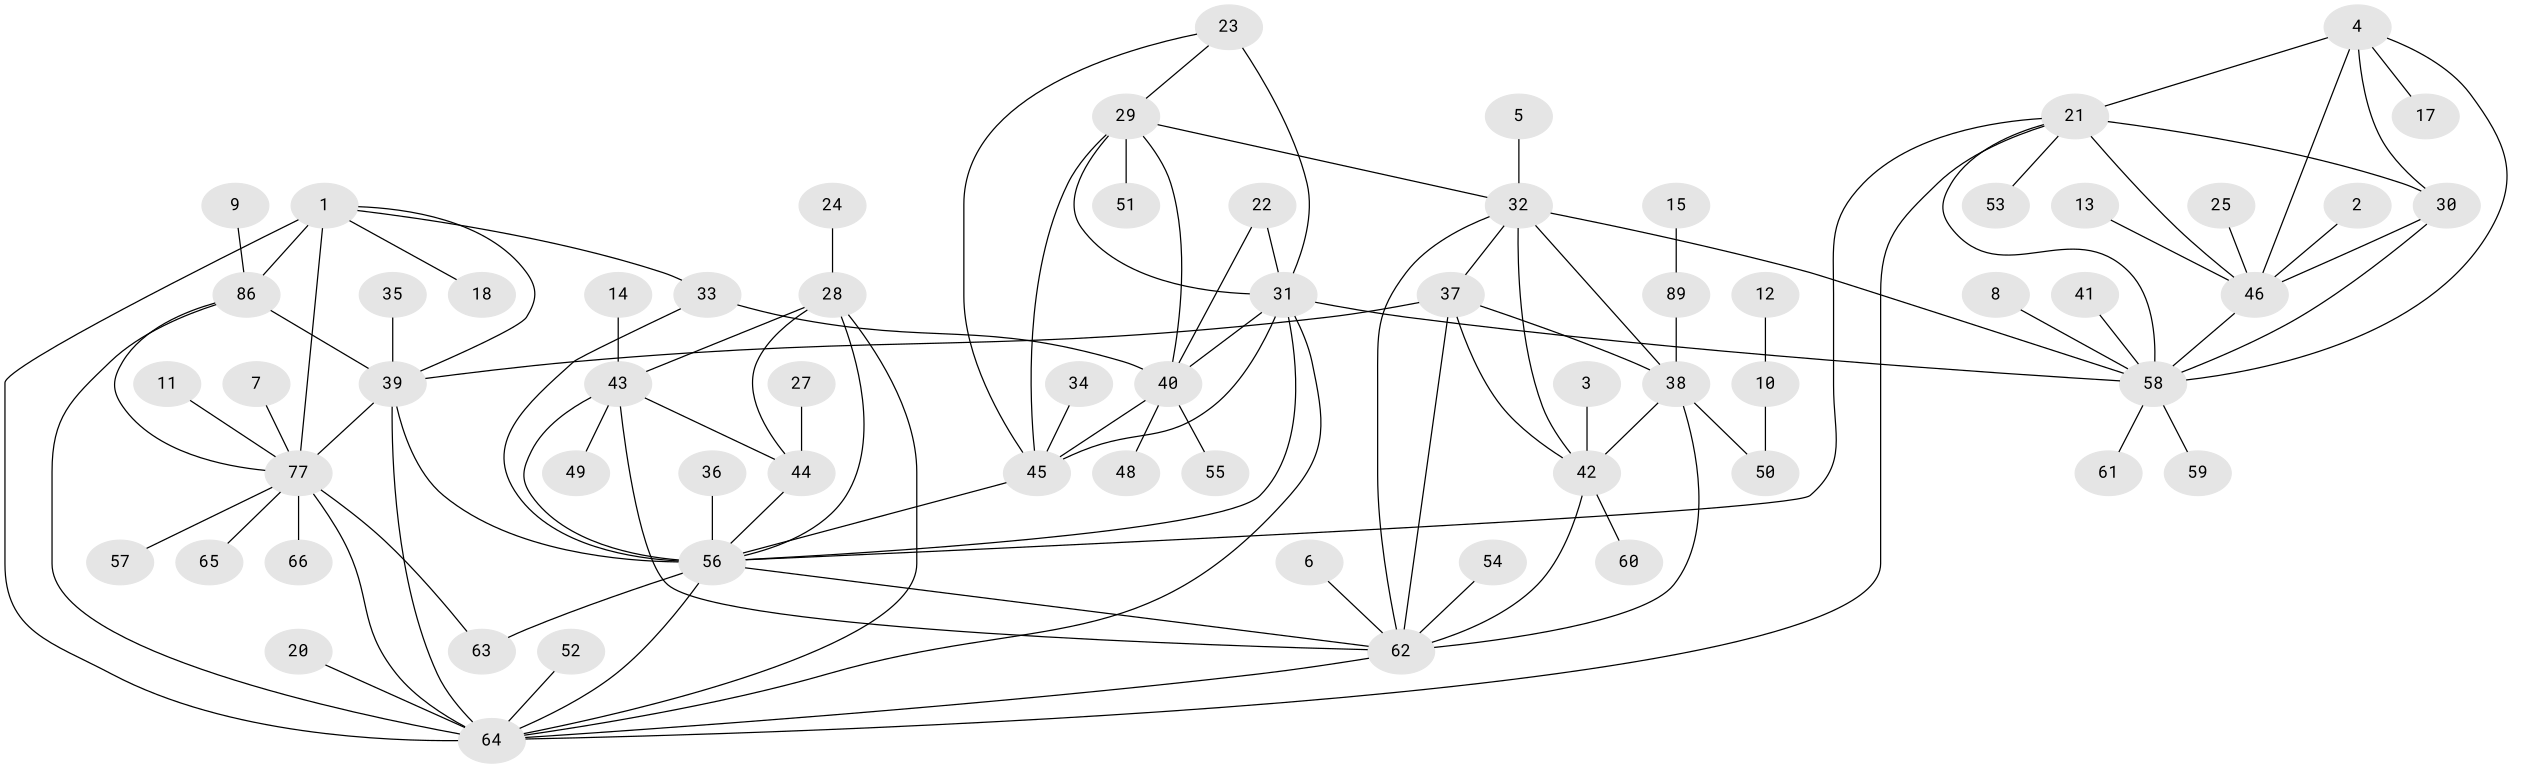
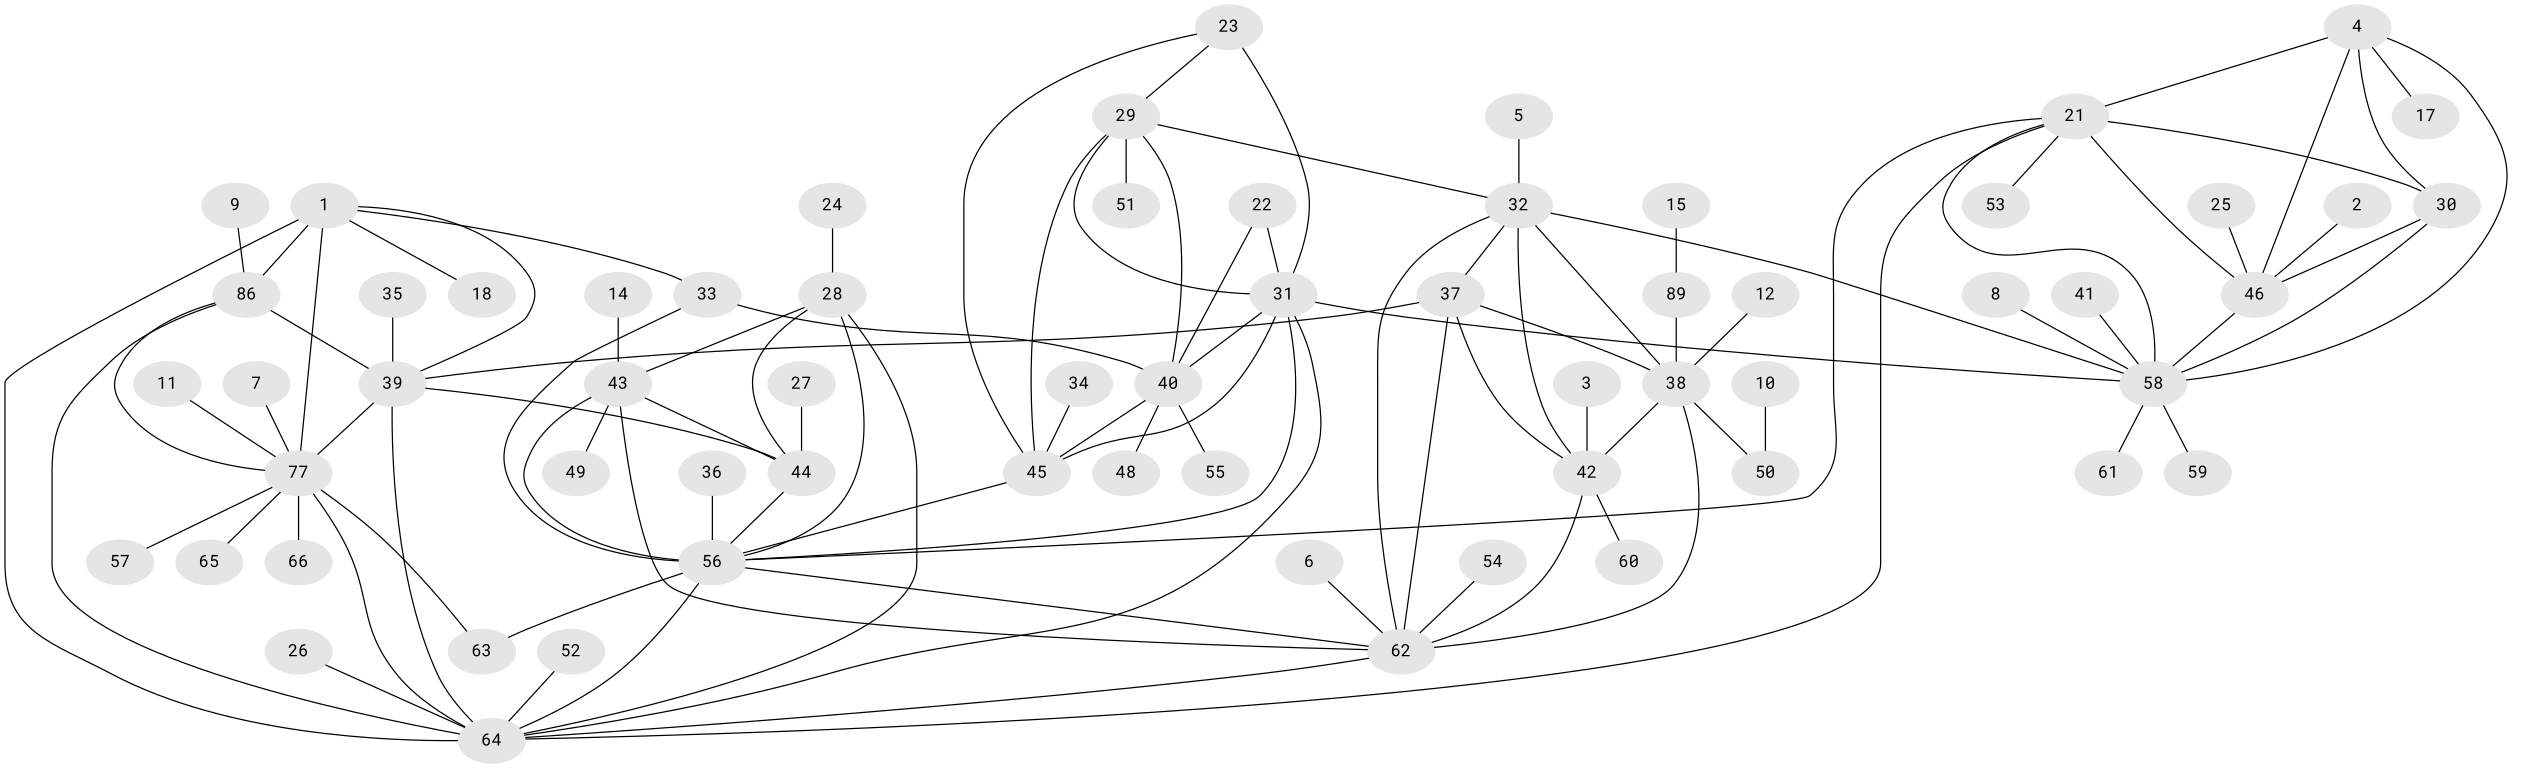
(2085, 206) -> none
(1765, 340) -> (1721, 339)
(507, 532) -> (594, 412)
(299, 652) -> (299, 652)
